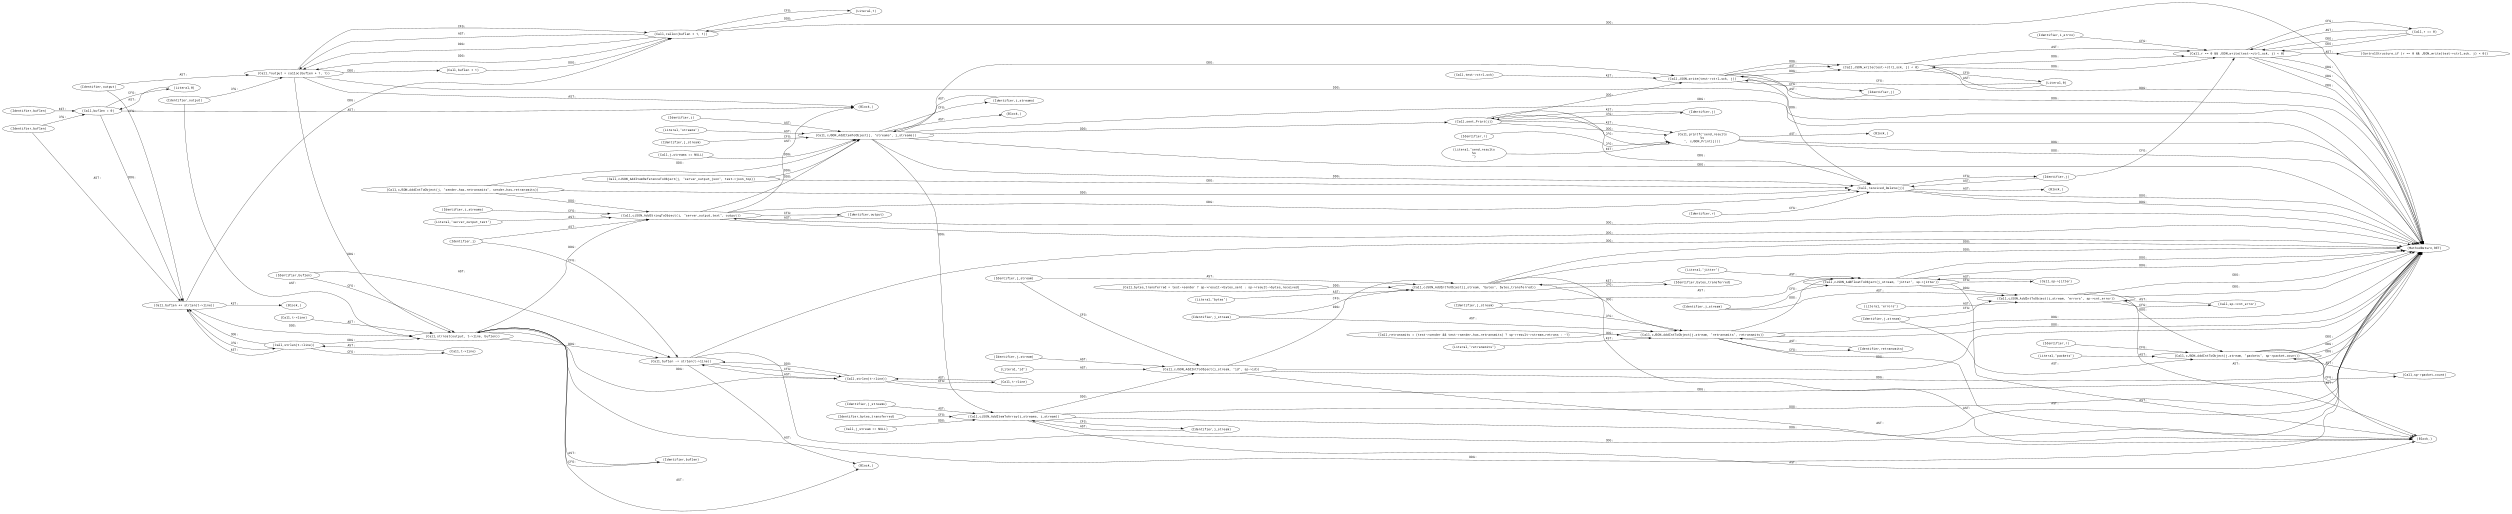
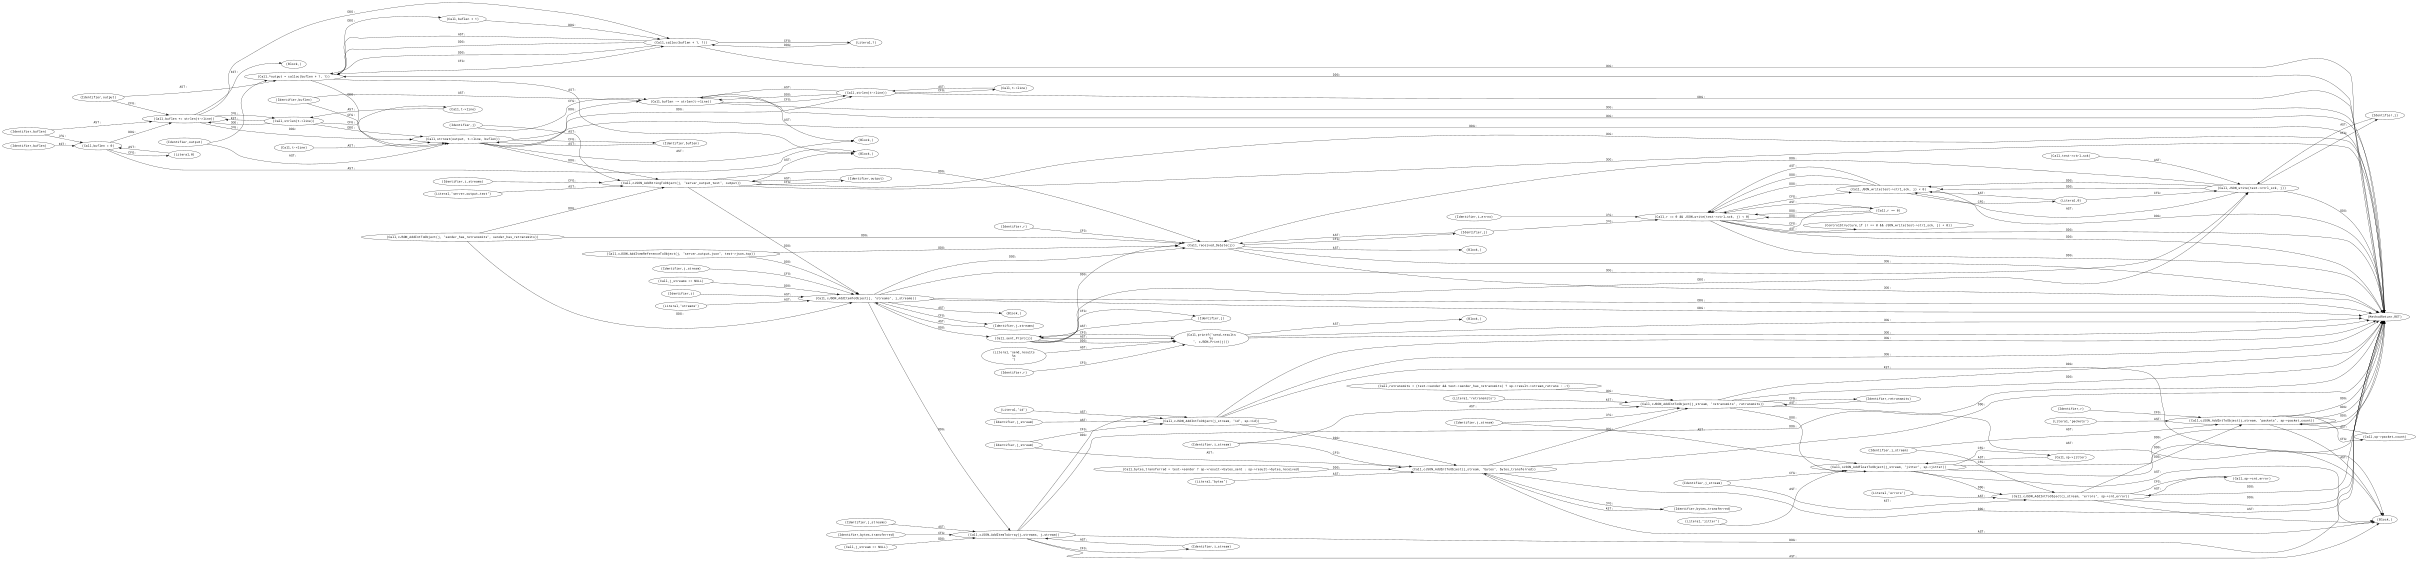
(1408, 89) -> (1460, 77)
none -> (1784, 200)
